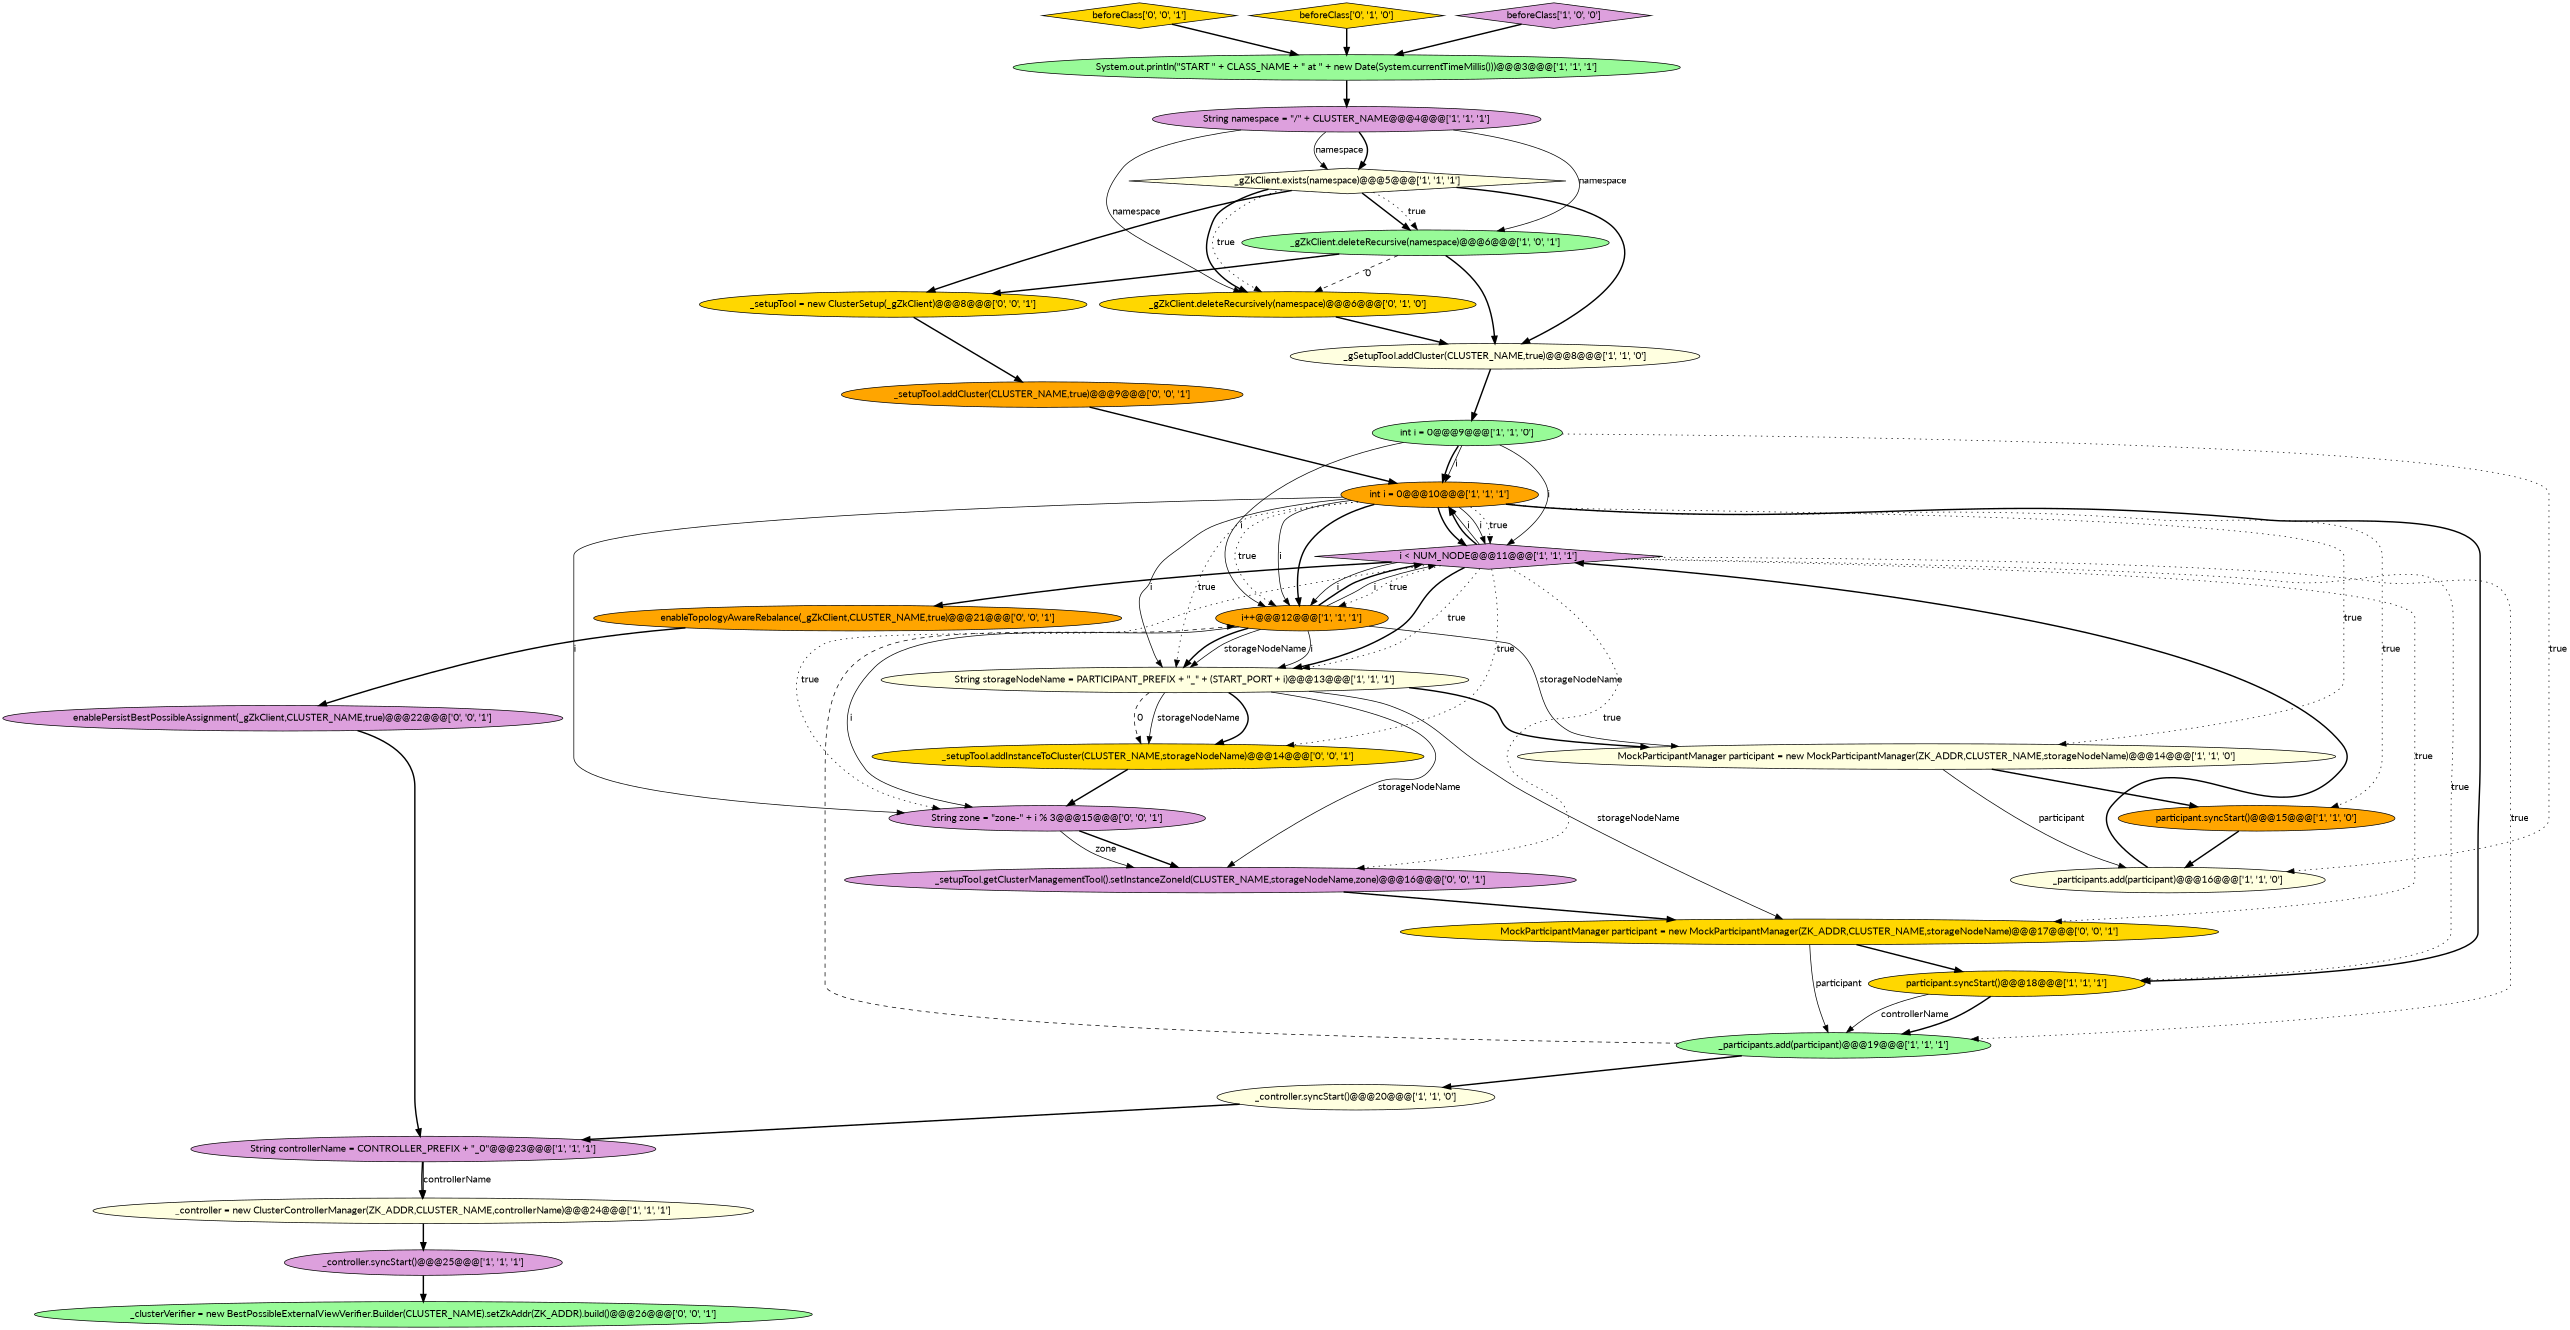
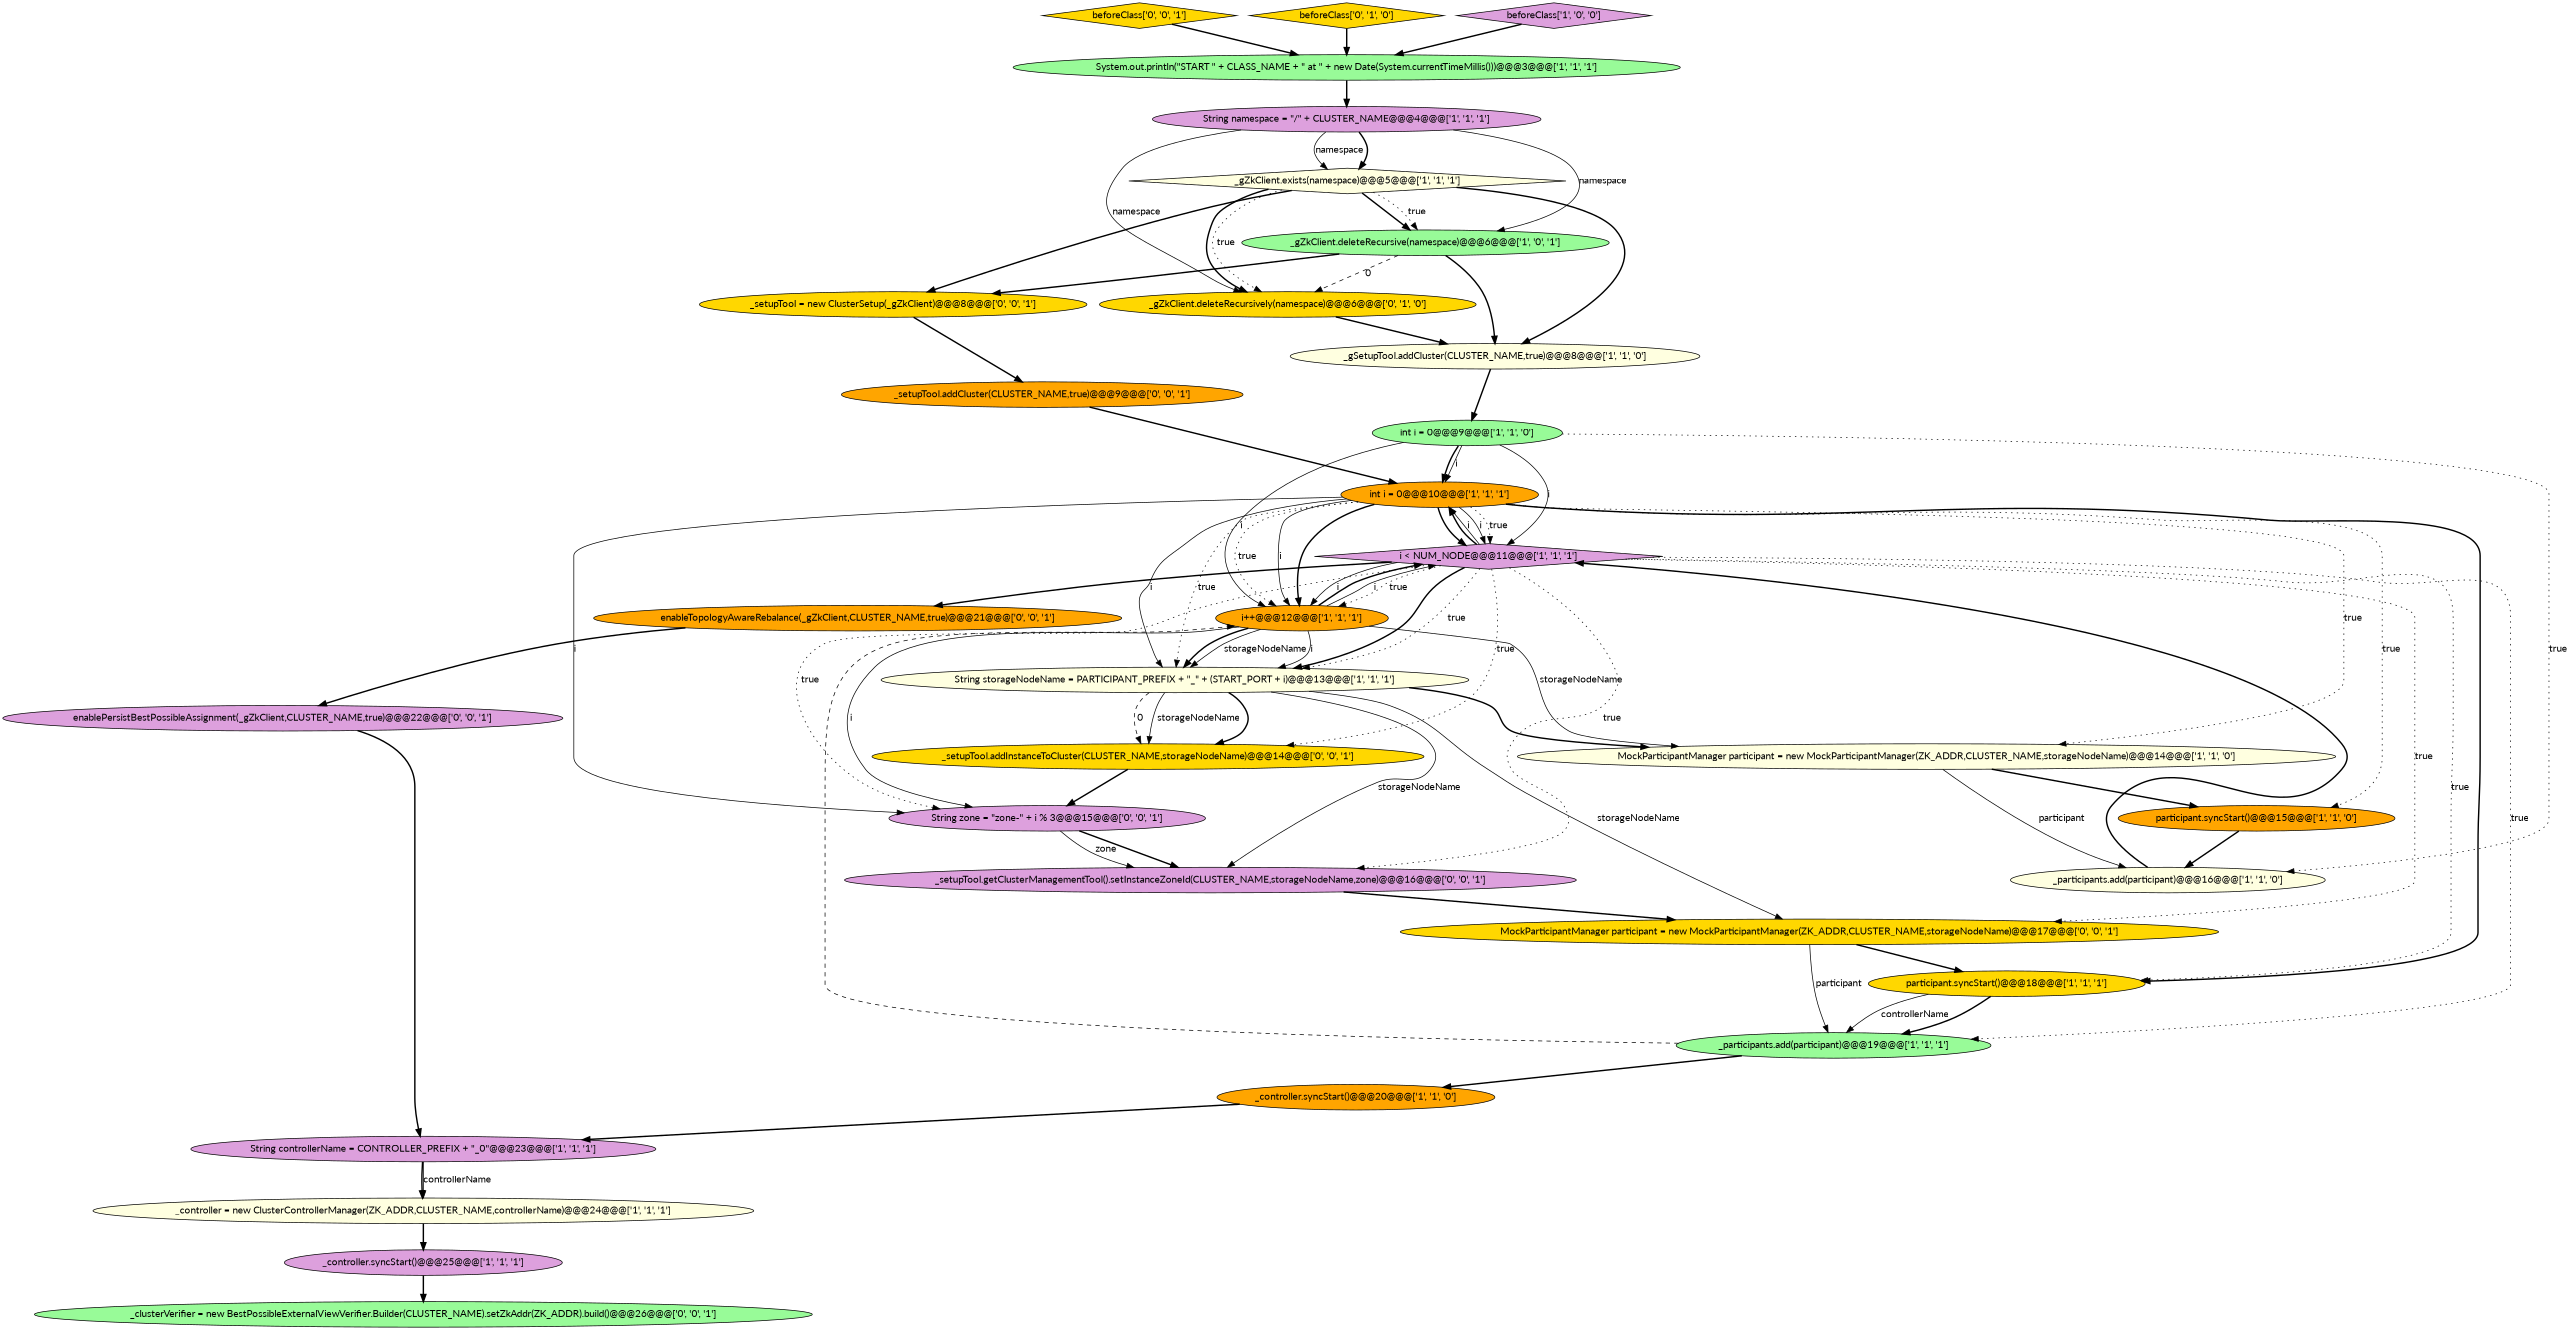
(1356, 1097) -> (1356, 1097)
